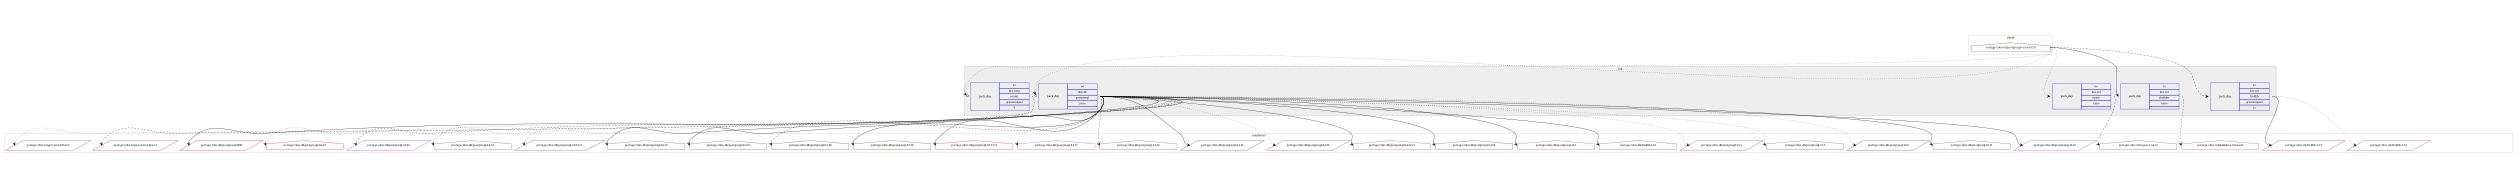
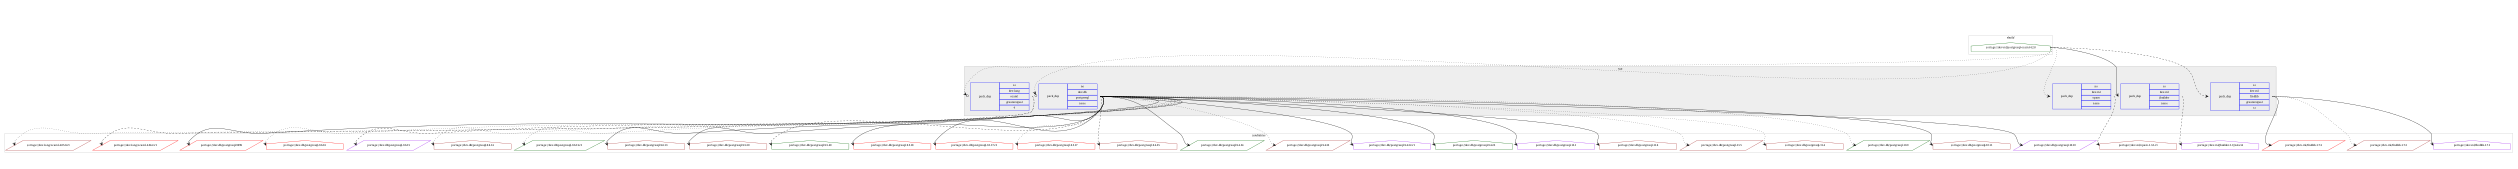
(892, 145) -> (892, 145)
(1056, 145) -> (1056, 145)
(1638, 145) -> (1638, 145)
none -> (2472, 145)
